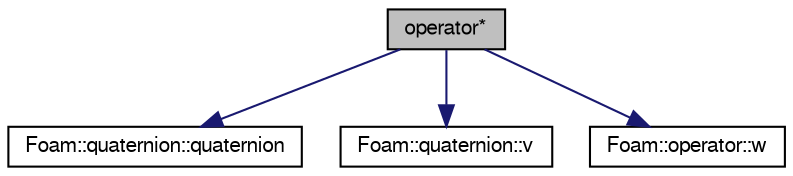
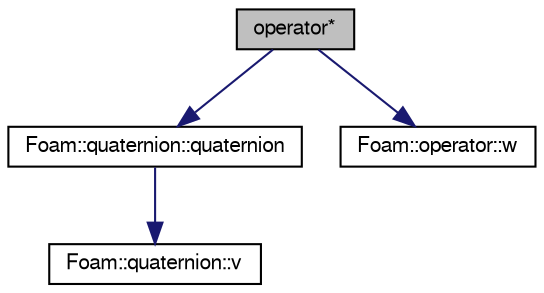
(446, 77) -> (155, 195)
